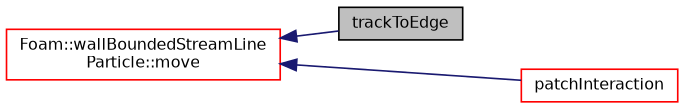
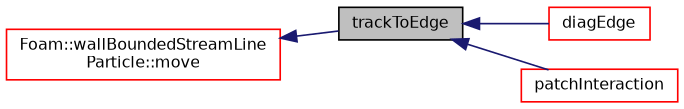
none -> (600, 24)
(409, 73) -> (508, 57)
